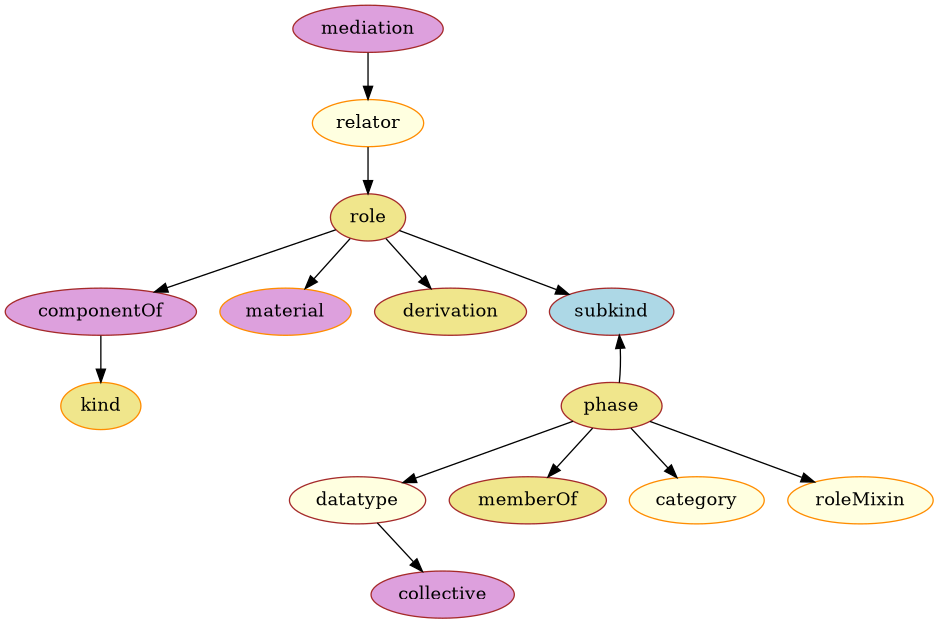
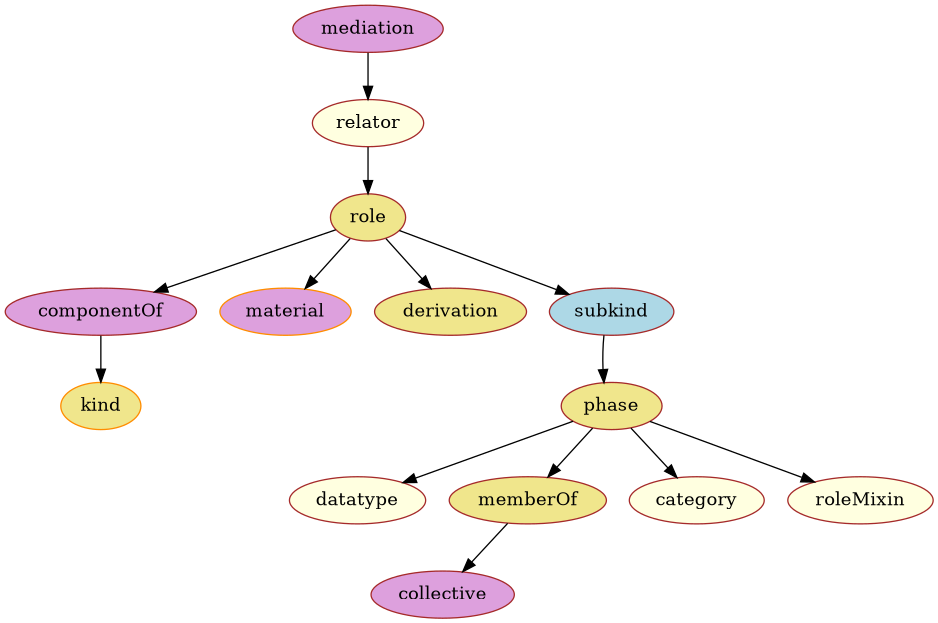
(368, 123) -> (368, 123)
(620, 366) -> (603, 352)
(697, 500) -> (697, 500)
(860, 500) -> (860, 500)
(395, 542) -> (490, 543)
